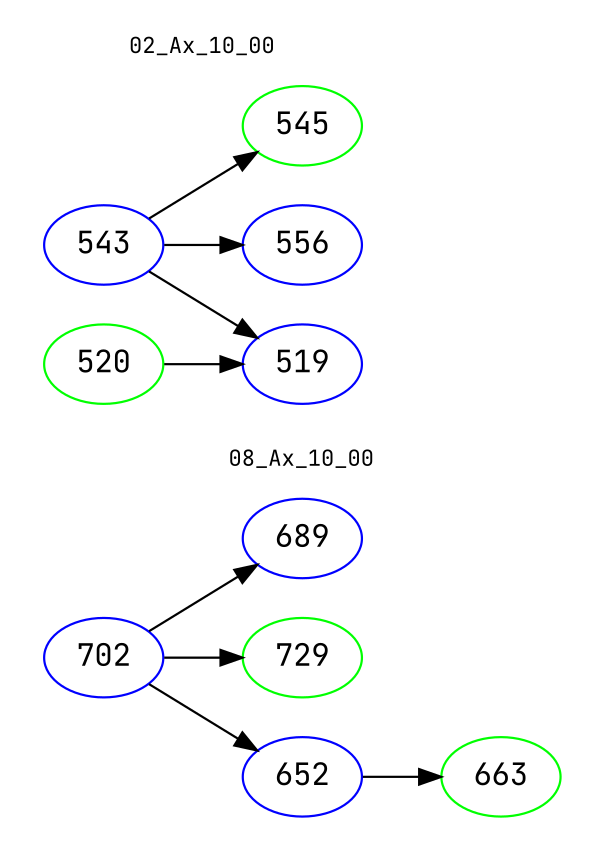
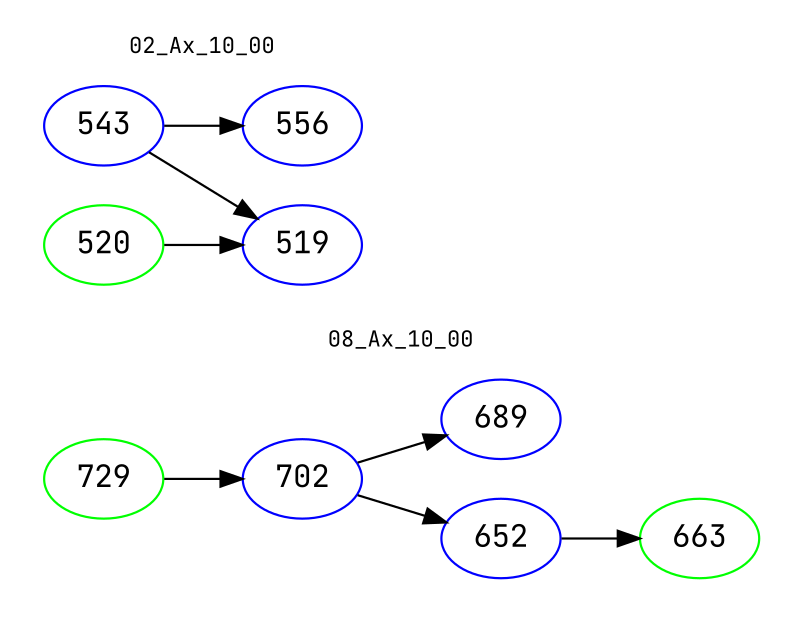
(302, 126) -> none
(192, 658) -> (192, 479)
